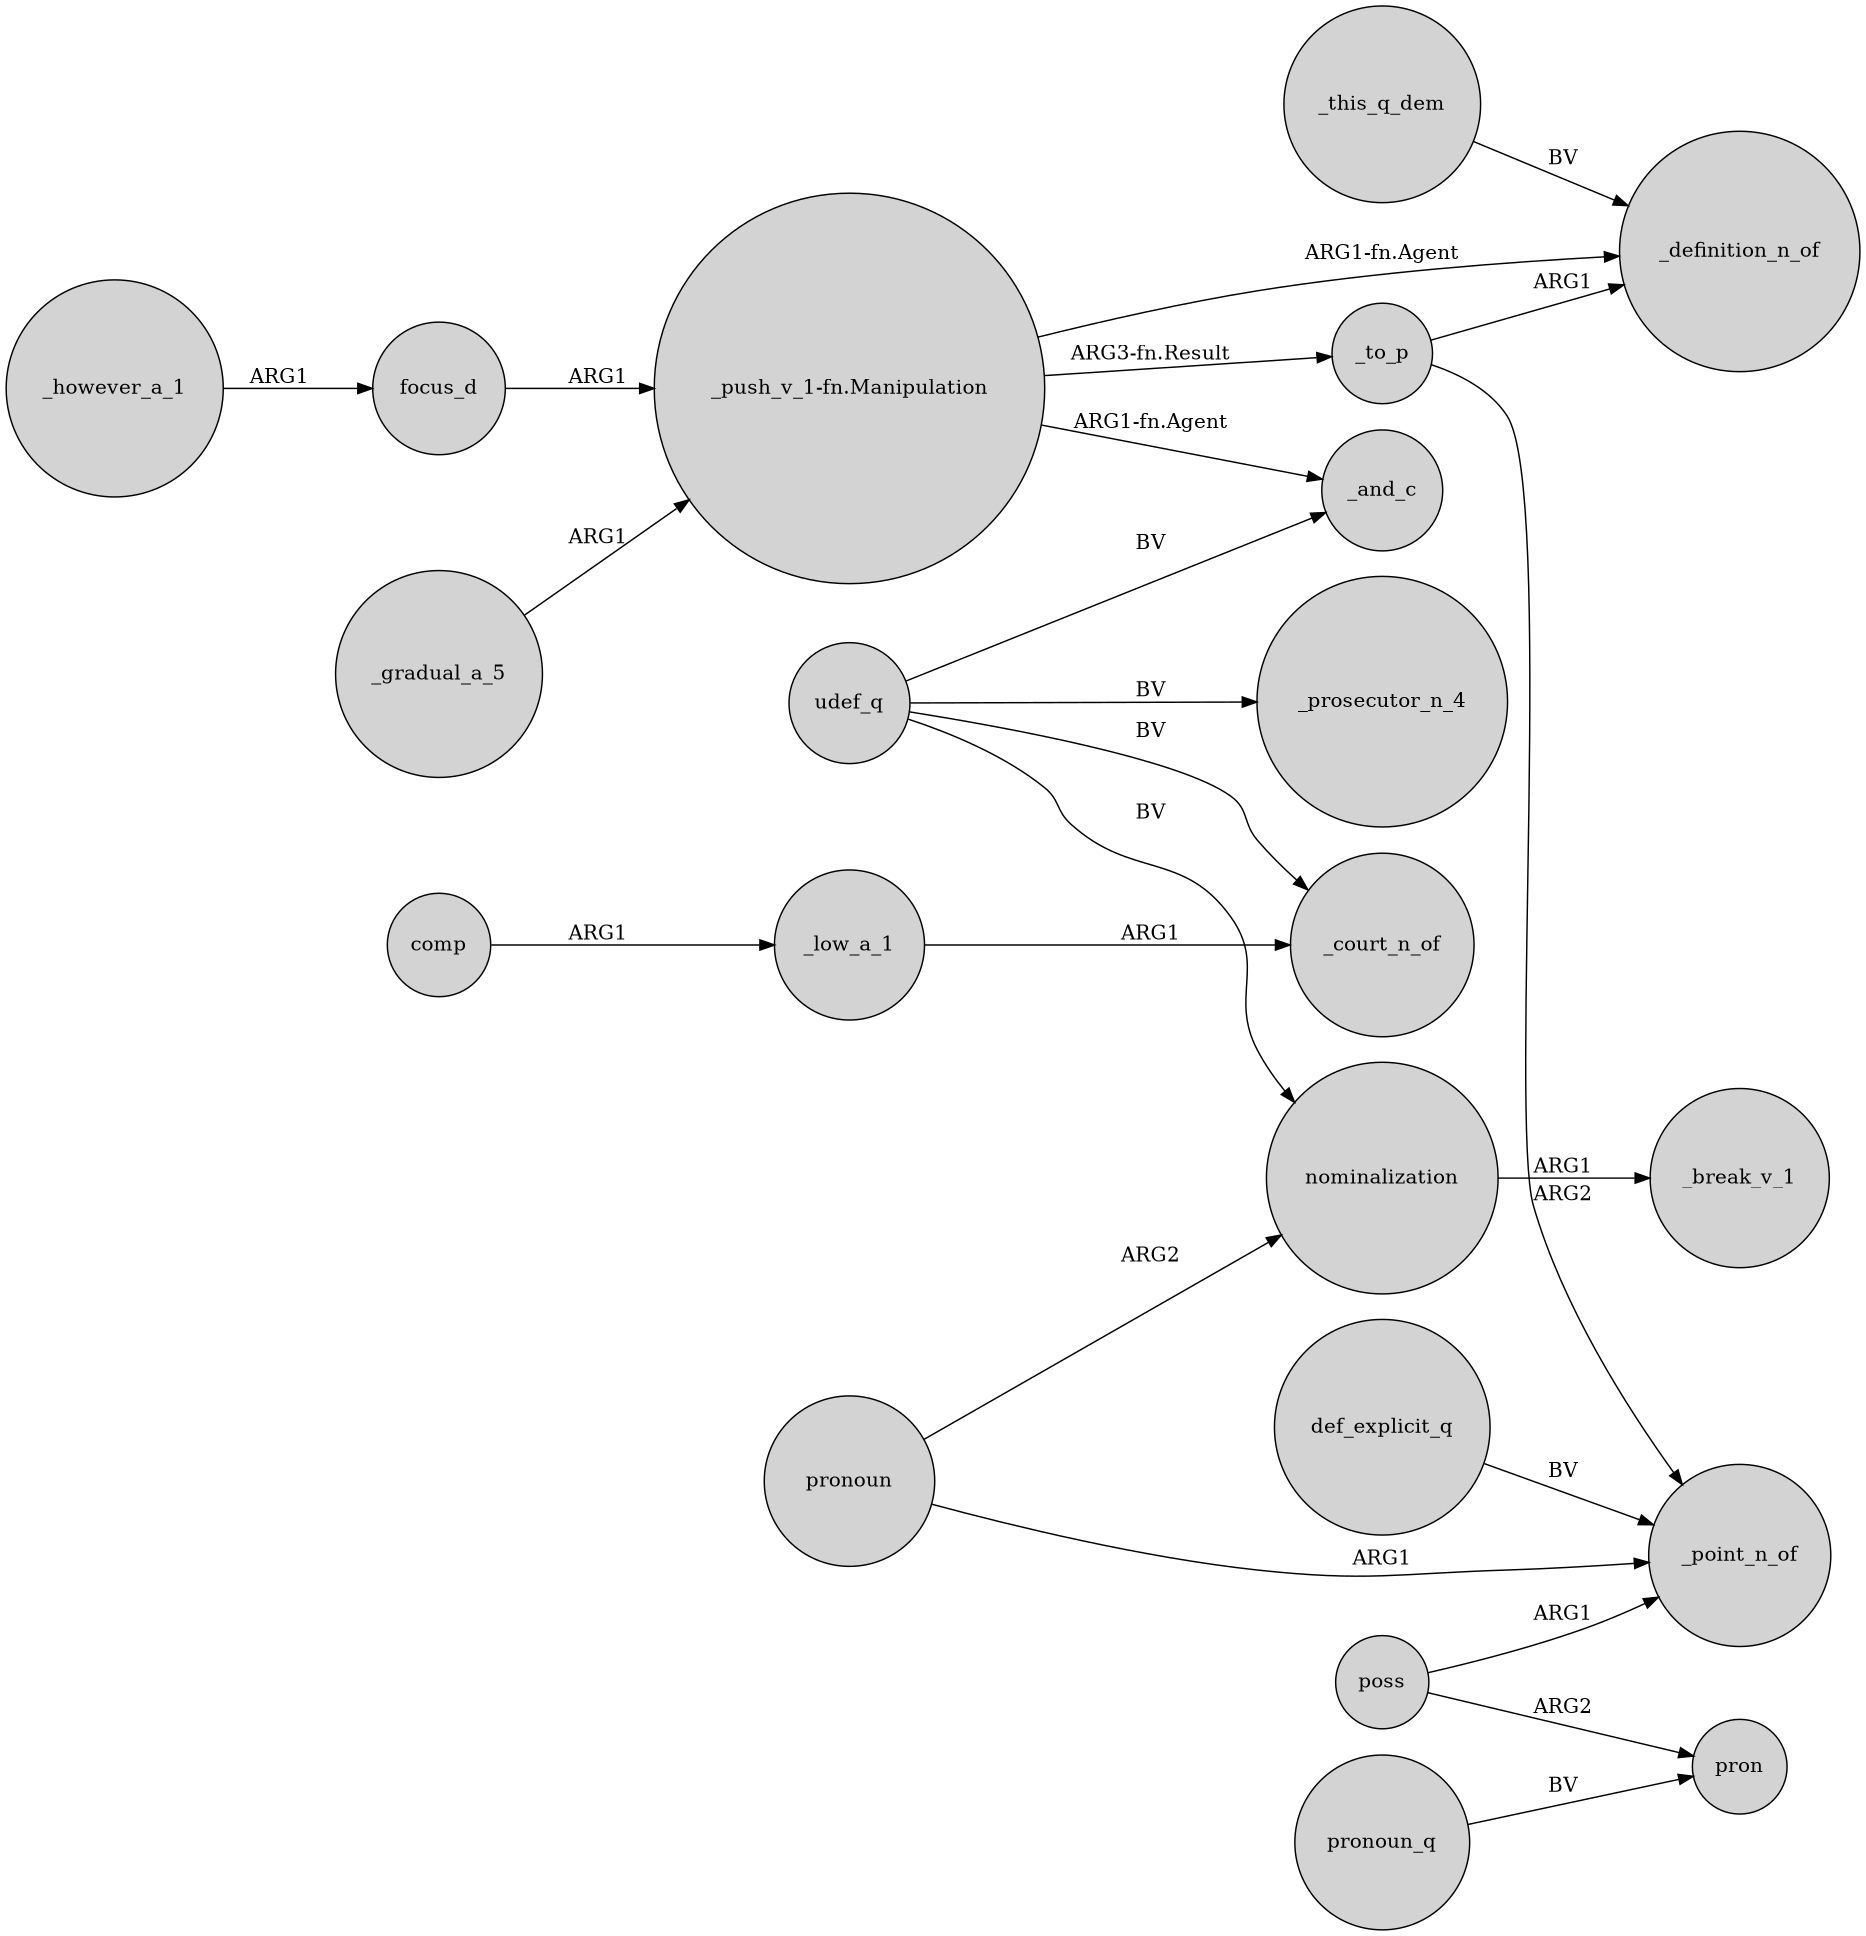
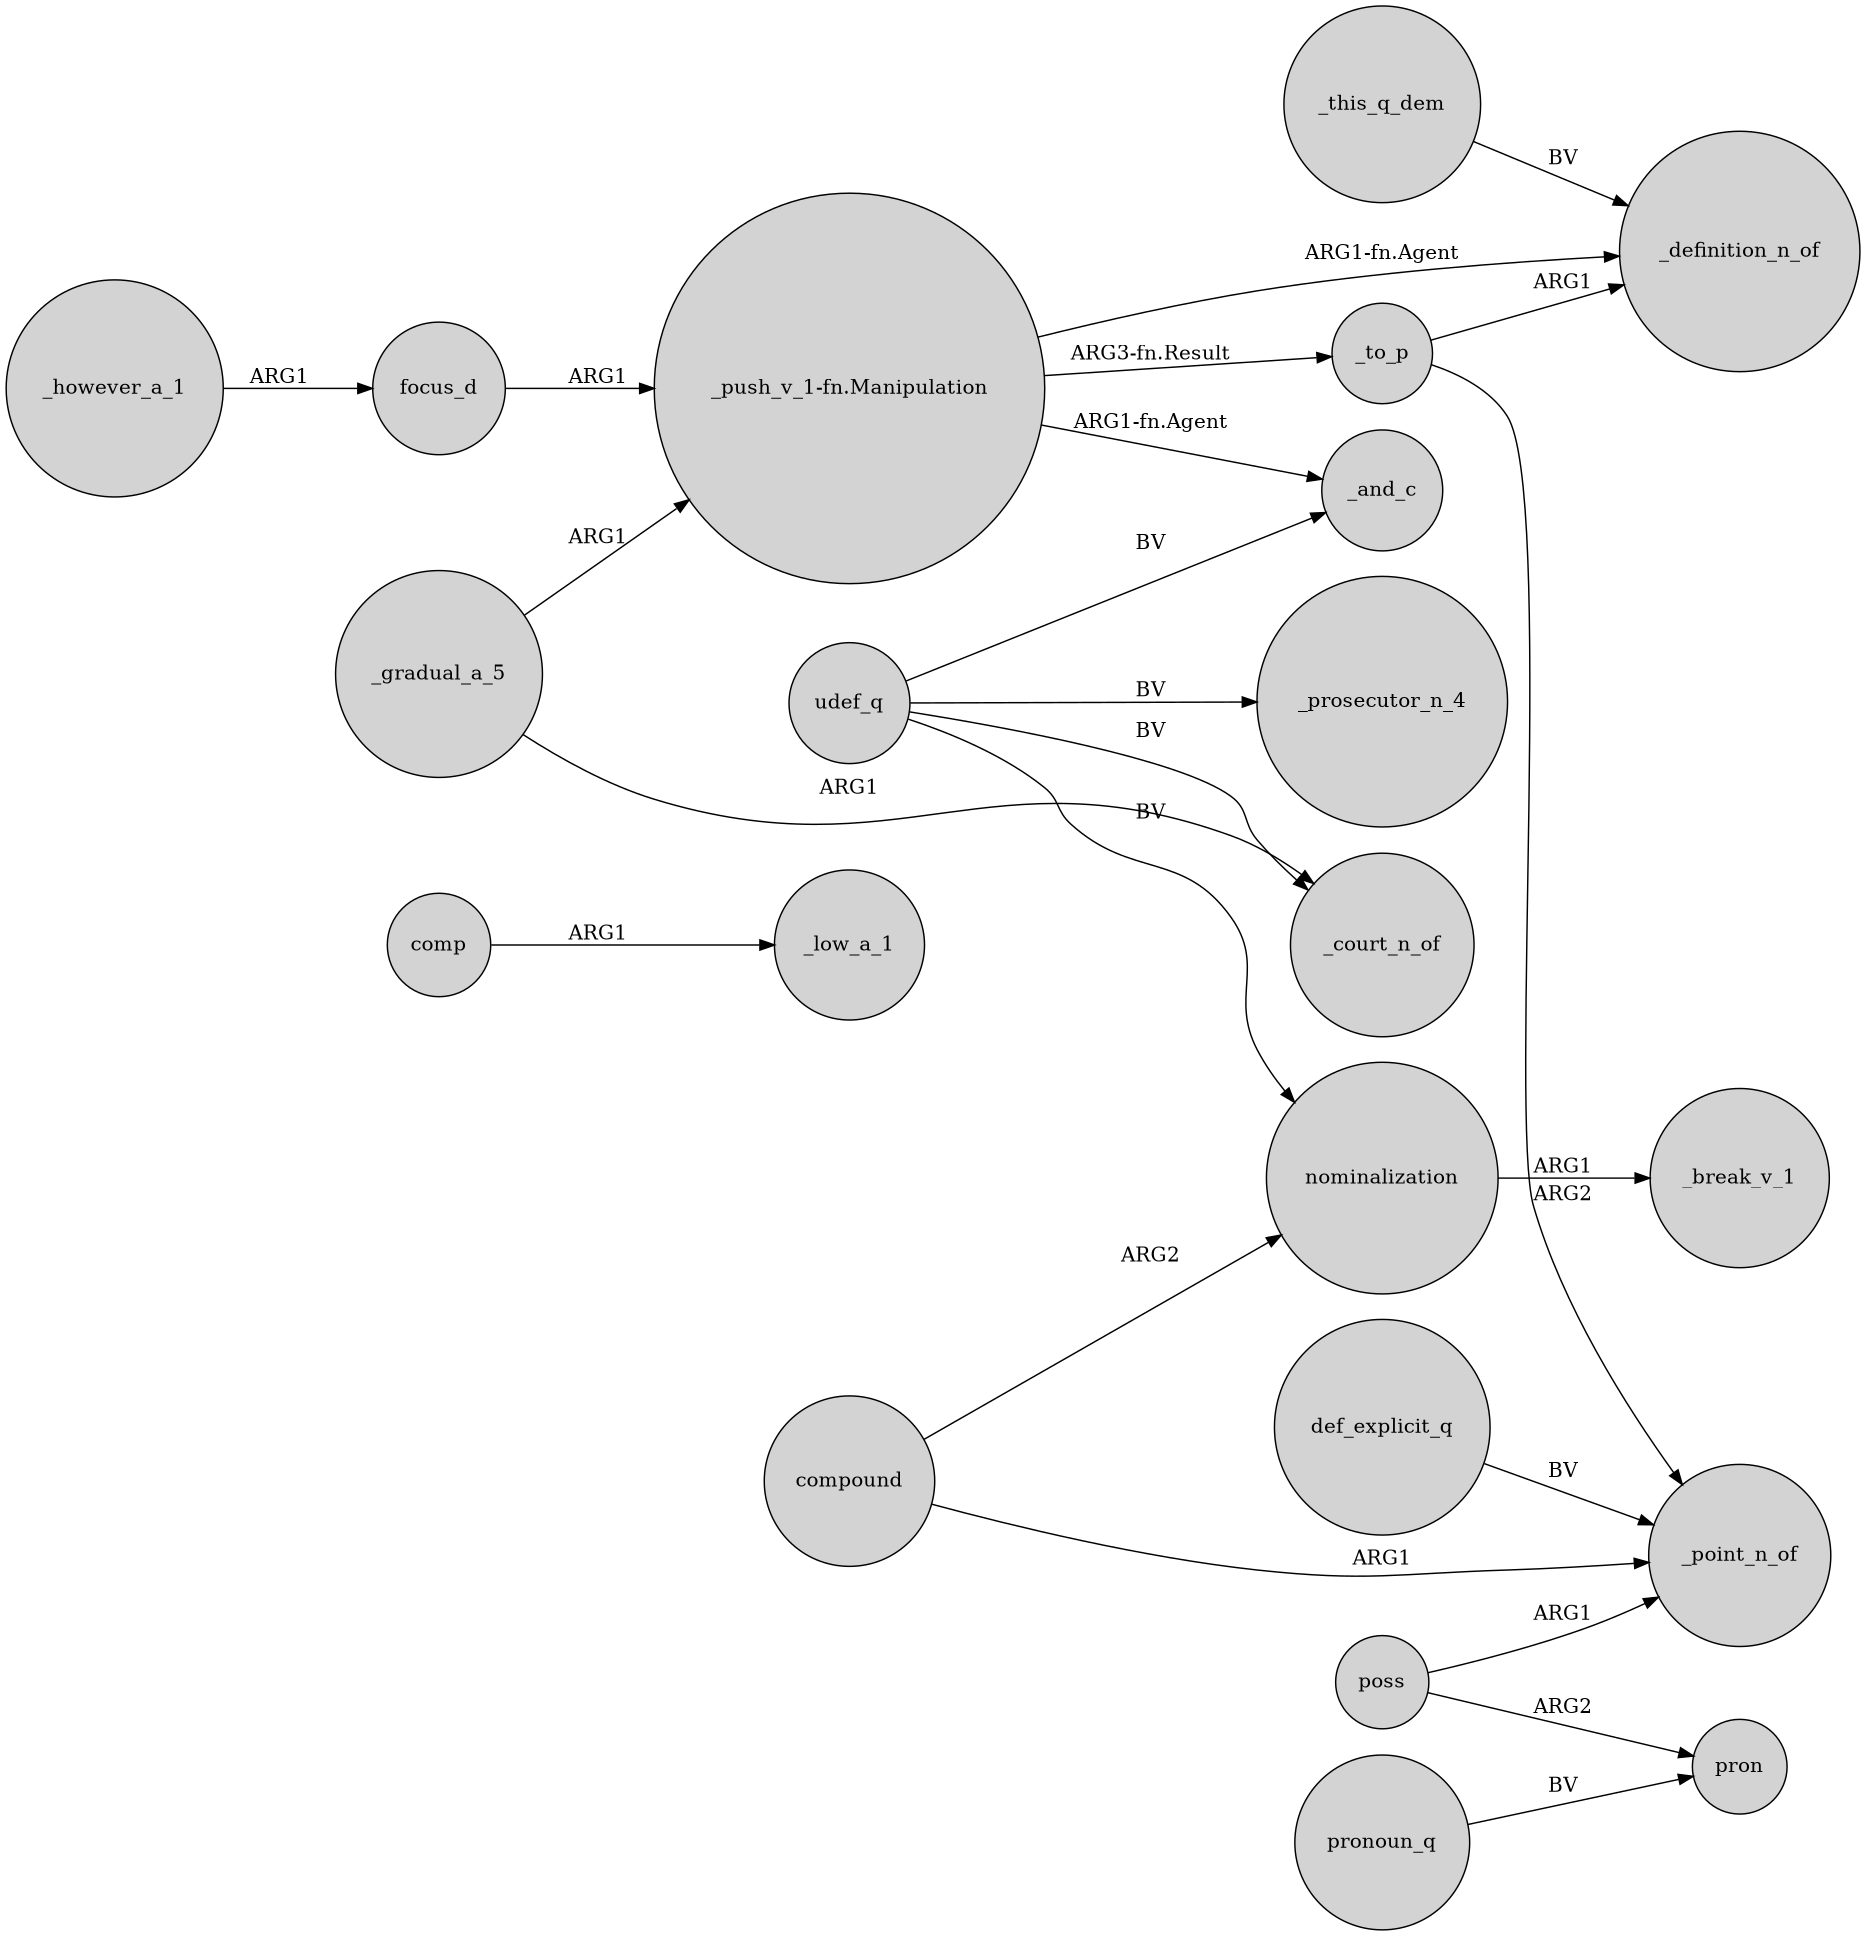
(1100, 945) -> (911, 817)
(849, 1481) -> (849, 1481)
